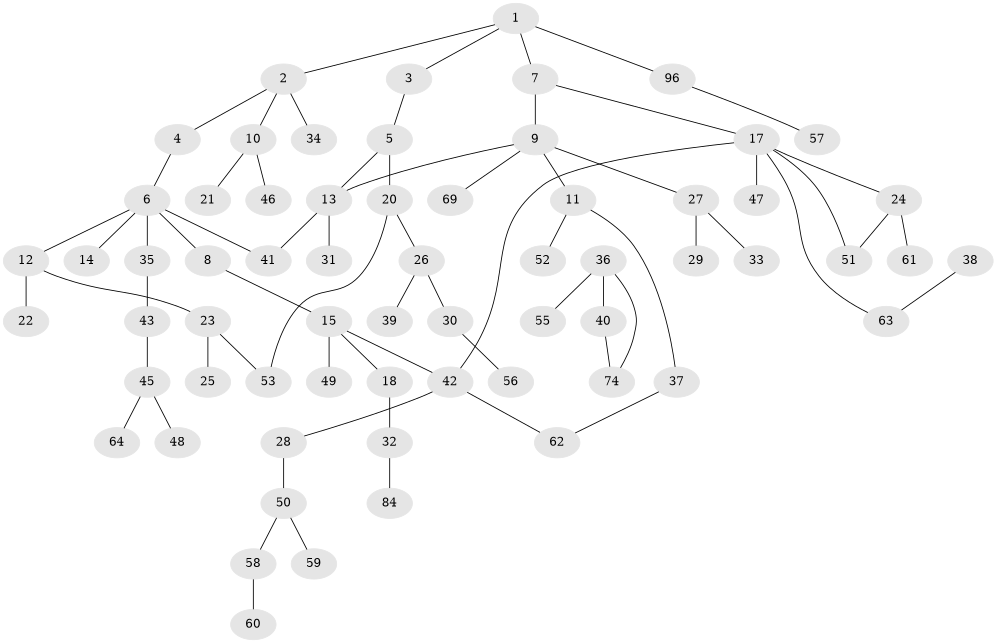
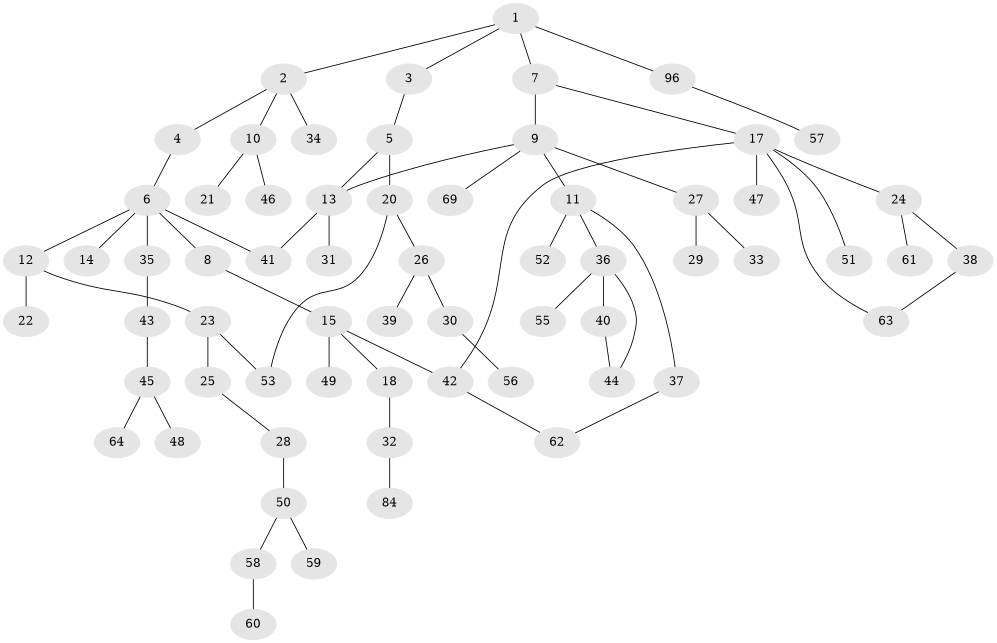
none -> (588, 231)
(874, 231) -> (935, 231)
(612, 382) -> (612, 382)
(369, 416) -> (246, 412)
